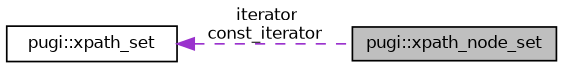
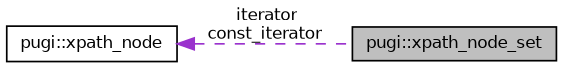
(92, 44) -> (92, 44)
